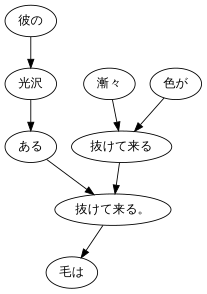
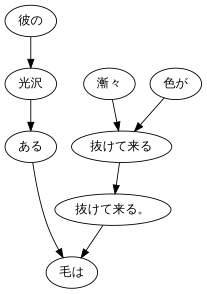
(67, 174) -> (42, 207)
